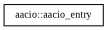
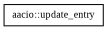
(54, 15) -> (54, 15)
